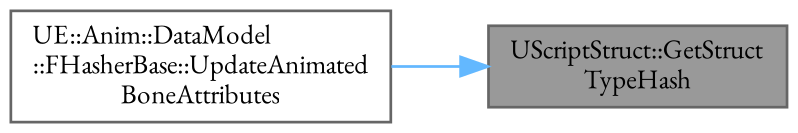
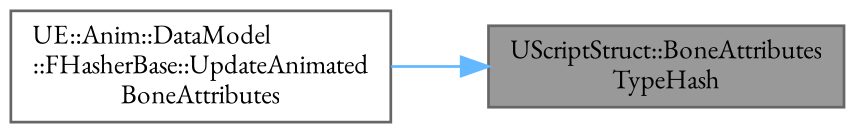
(638, 66) -> (666, 66)
